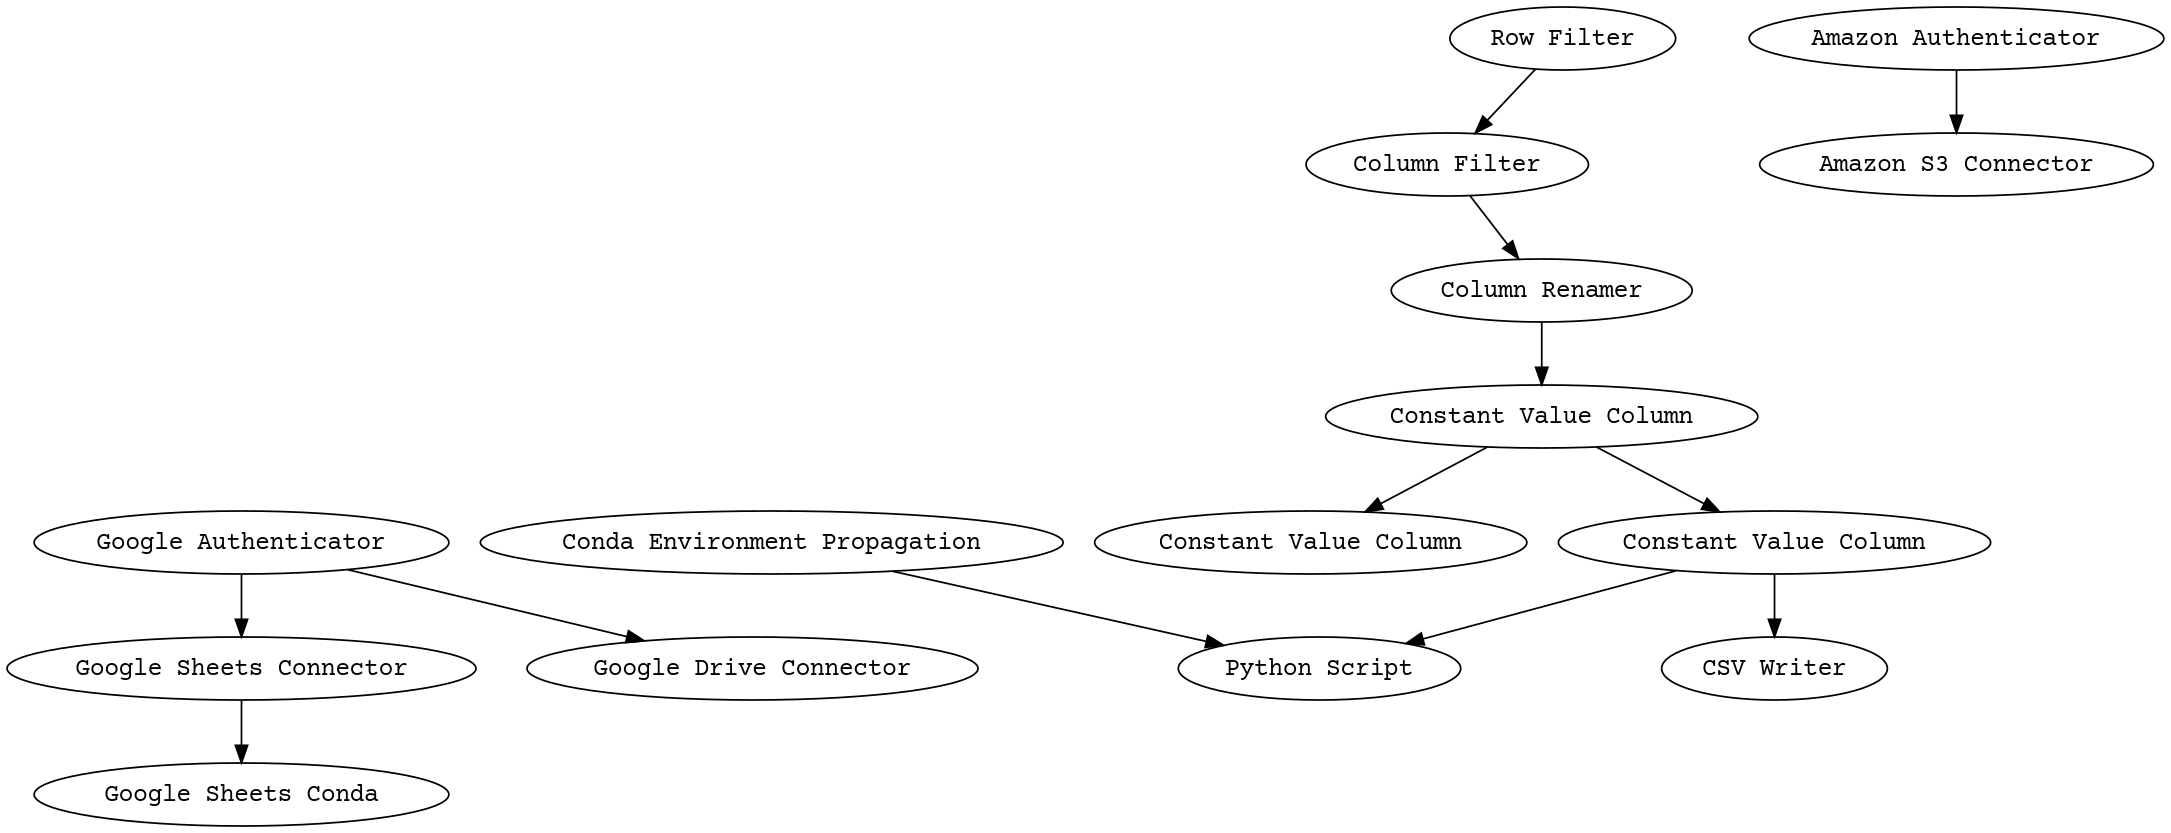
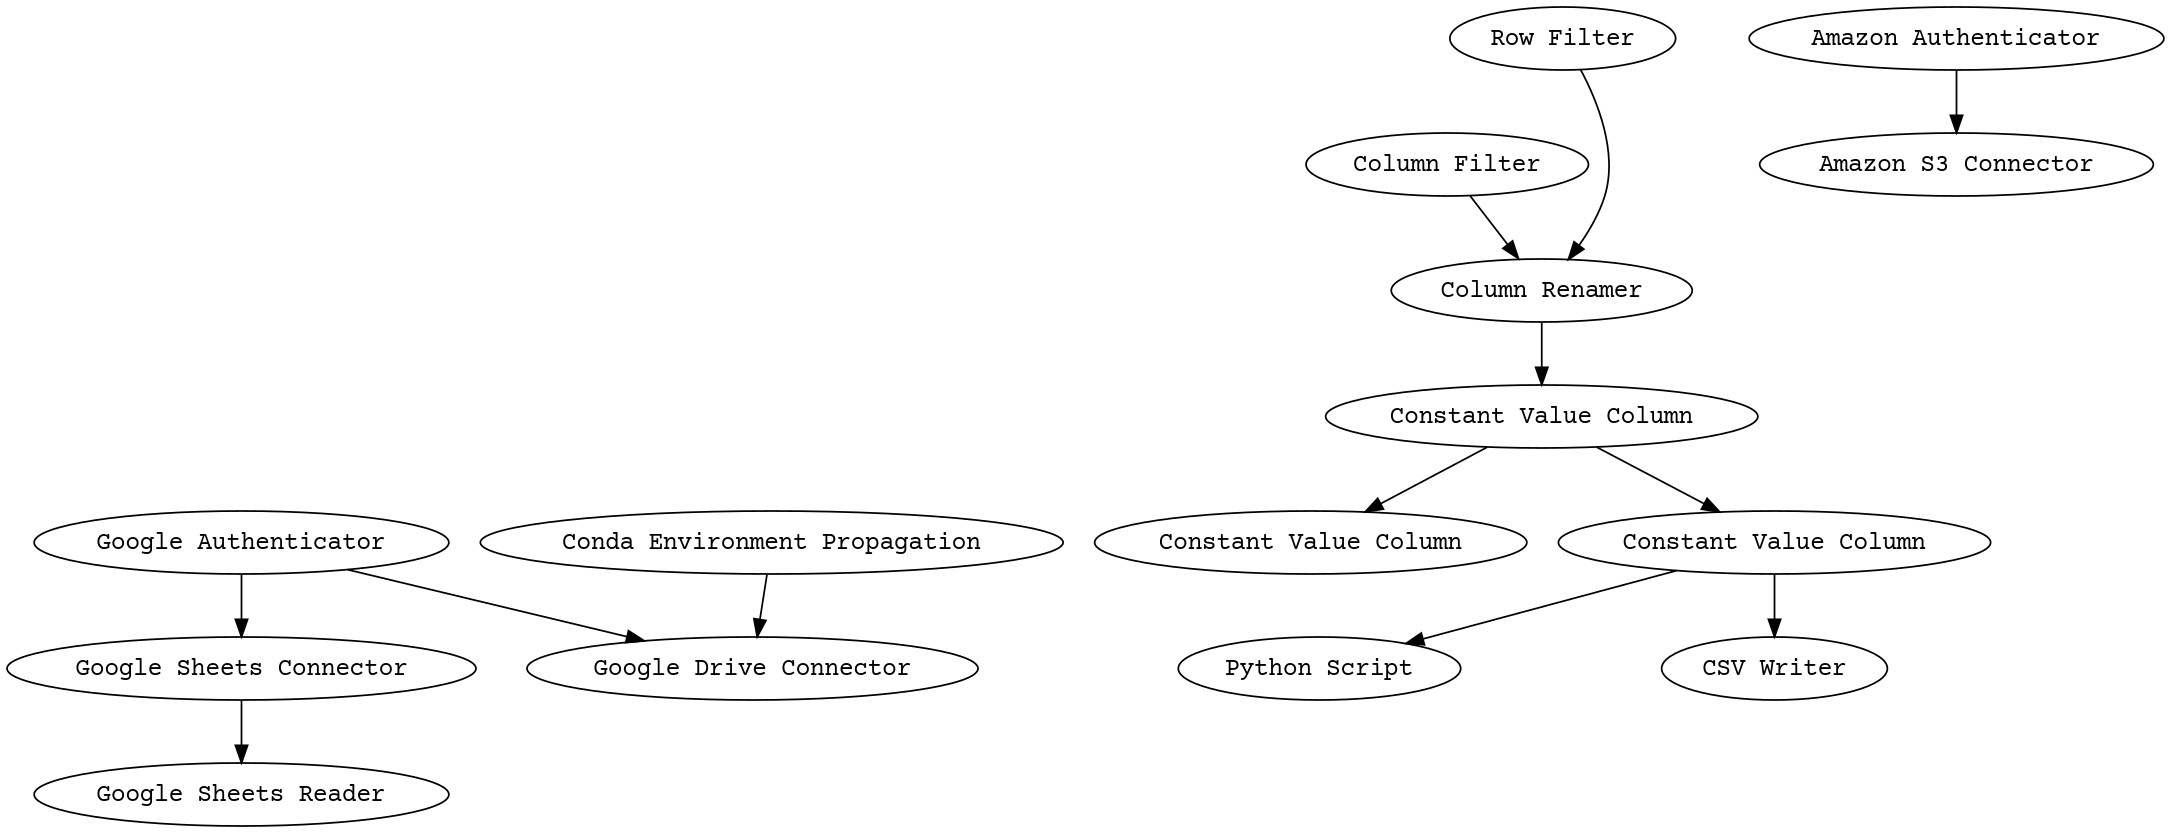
(1511, 95) -> (1609, 158)
(1049, 606) -> (763, 597)
(242, 794) -> (242, 794)
